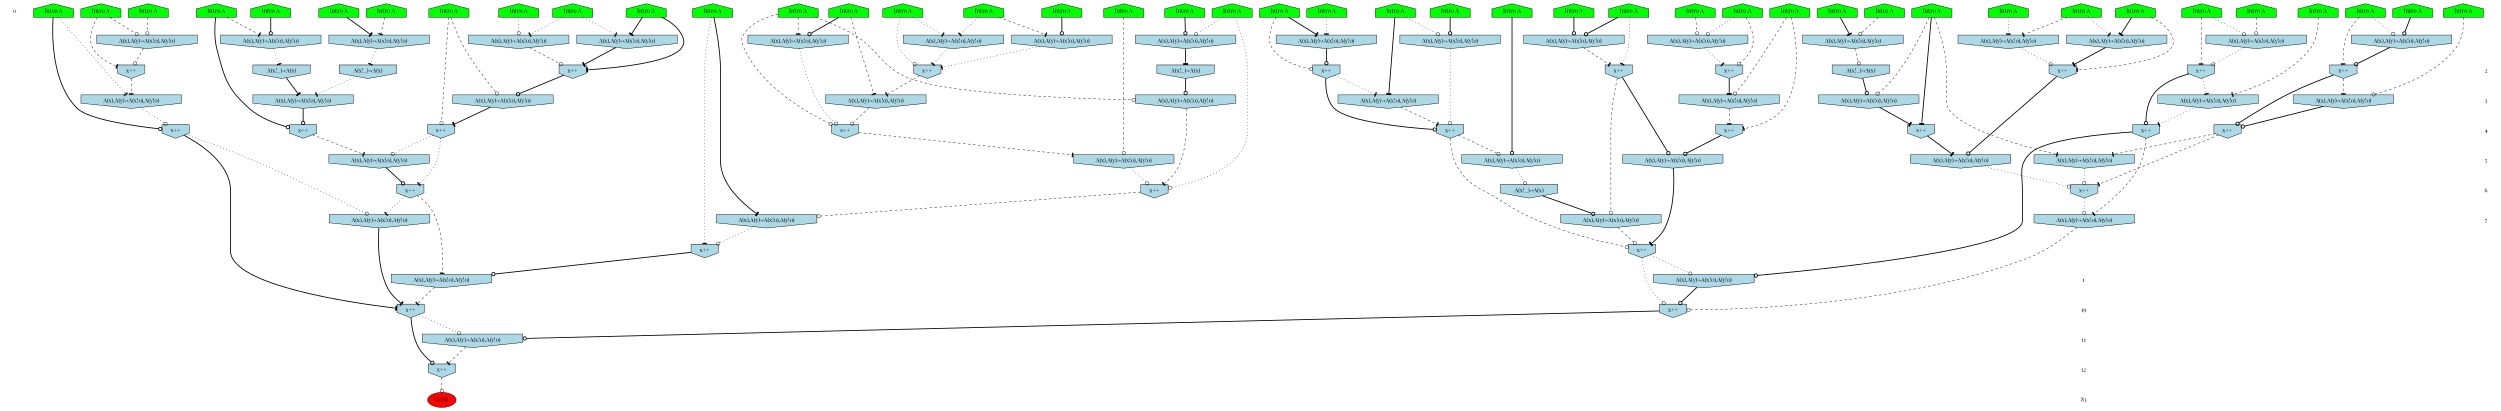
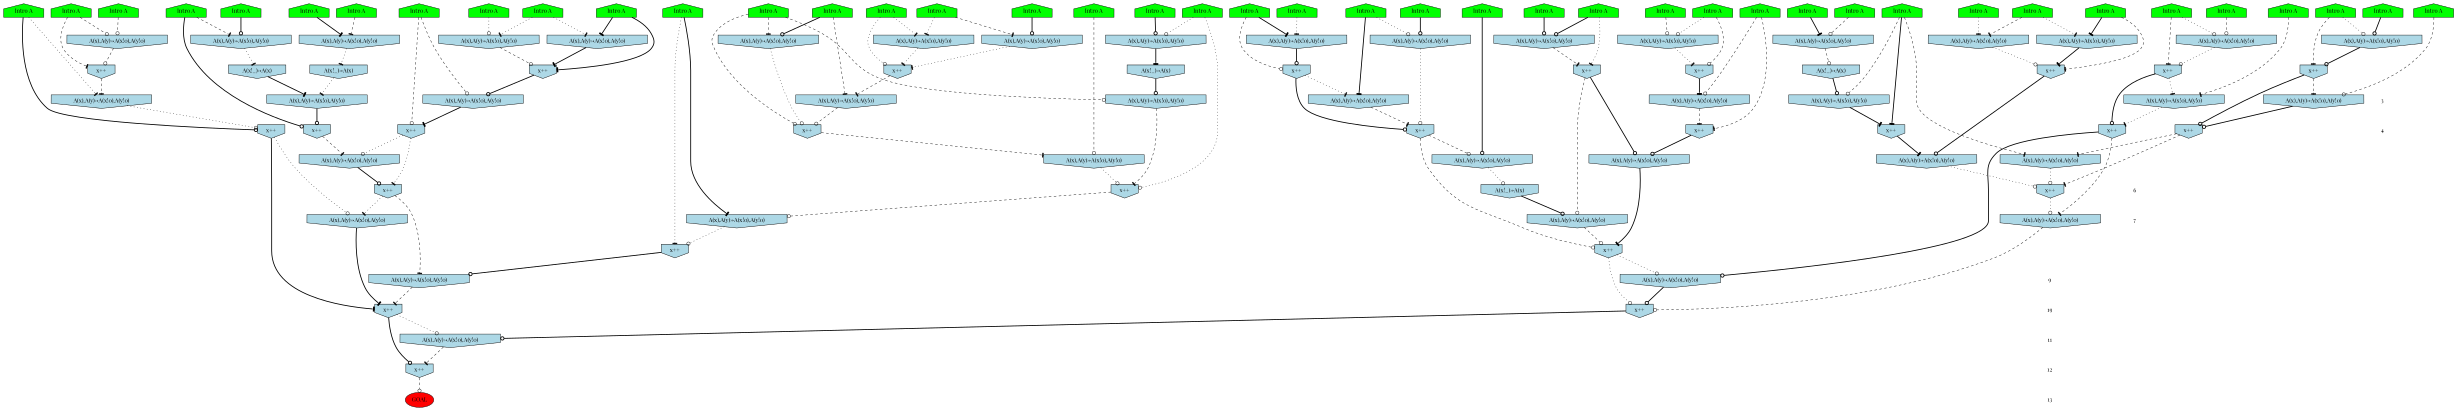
(15, 11) -> none
(2486, 71) -> none
(2486, 161) -> none
(2084, 280) -> (2050, 280)
(2084, 400) -> (2050, 400)
